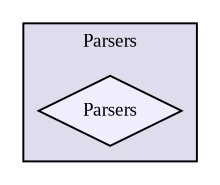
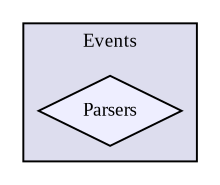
(110, 42) -> (110, 42)
